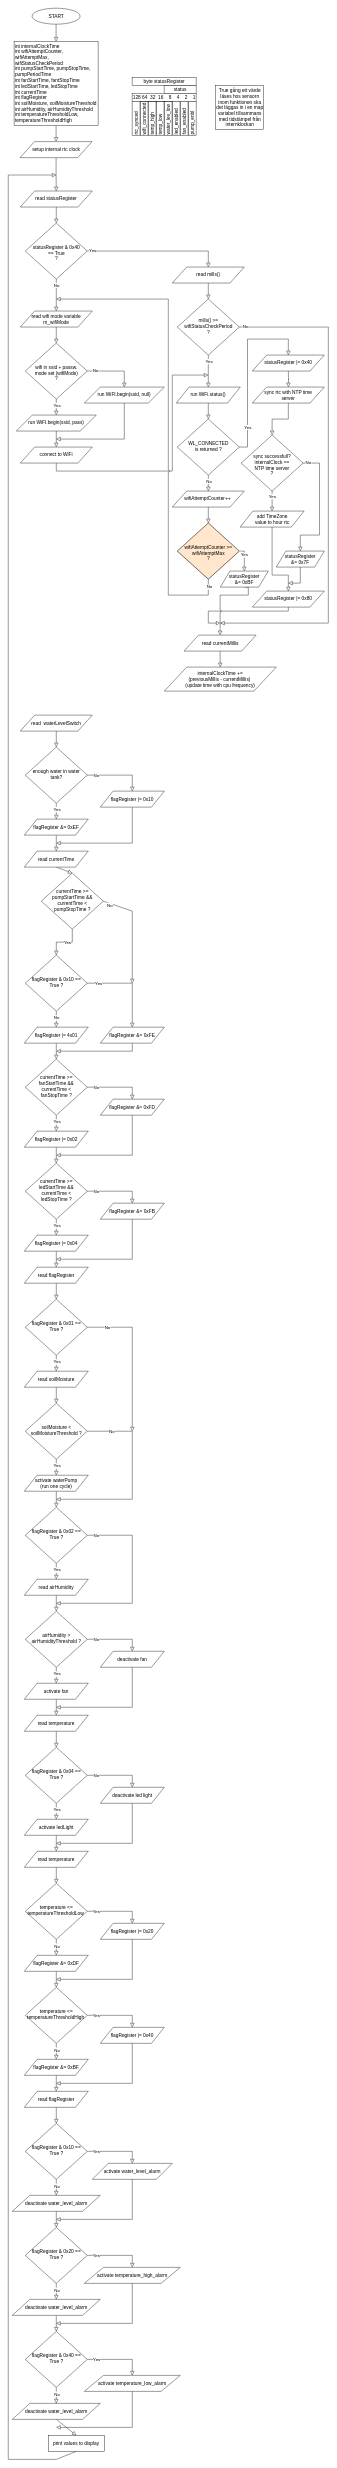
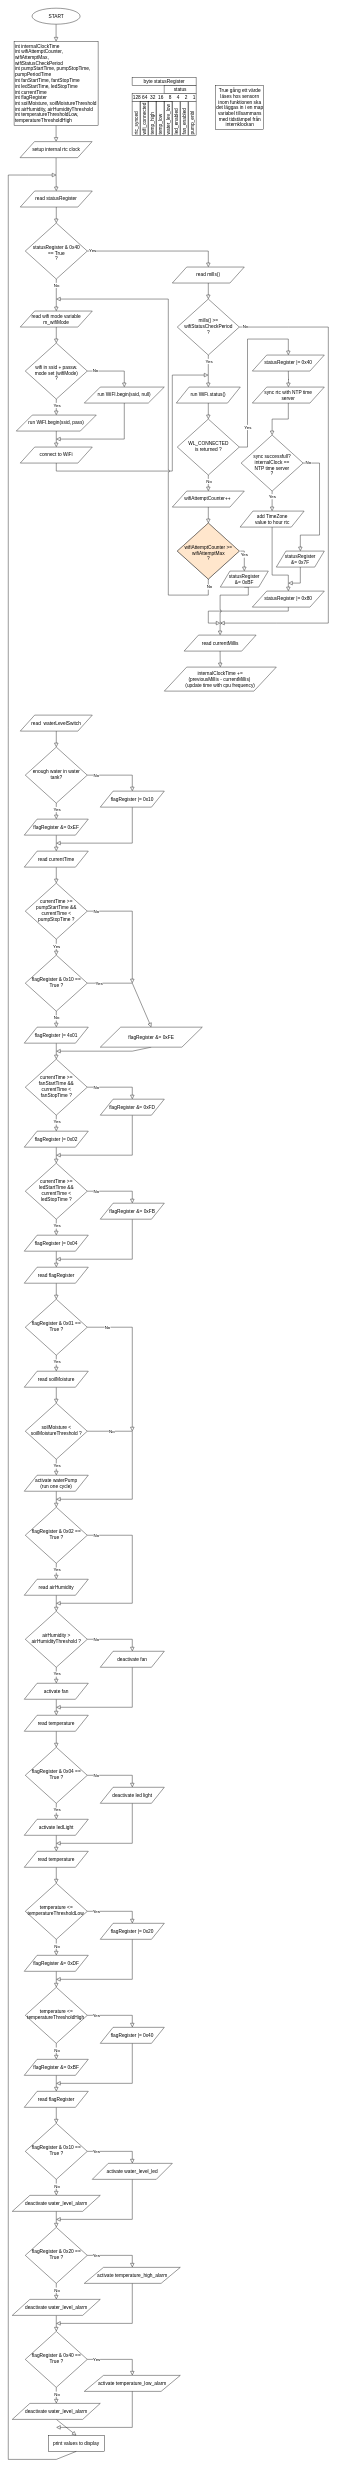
(72, 901) -> (56, 911)
(132, 1035) -> (151, 1037)
(132, 2171) -> (132, 2171)
